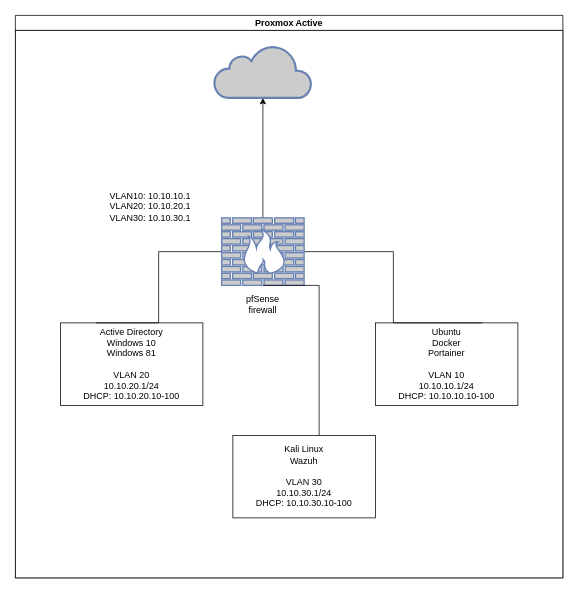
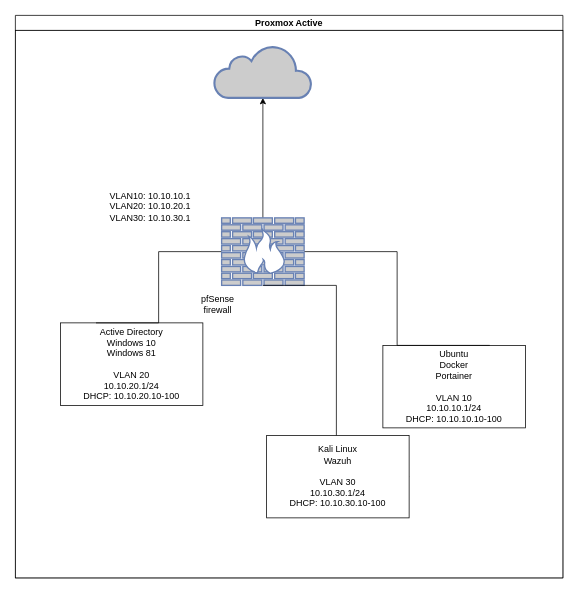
(263, 304) -> (218, 304)
(447, 364) -> (454, 387)
(304, 477) -> (338, 477)
